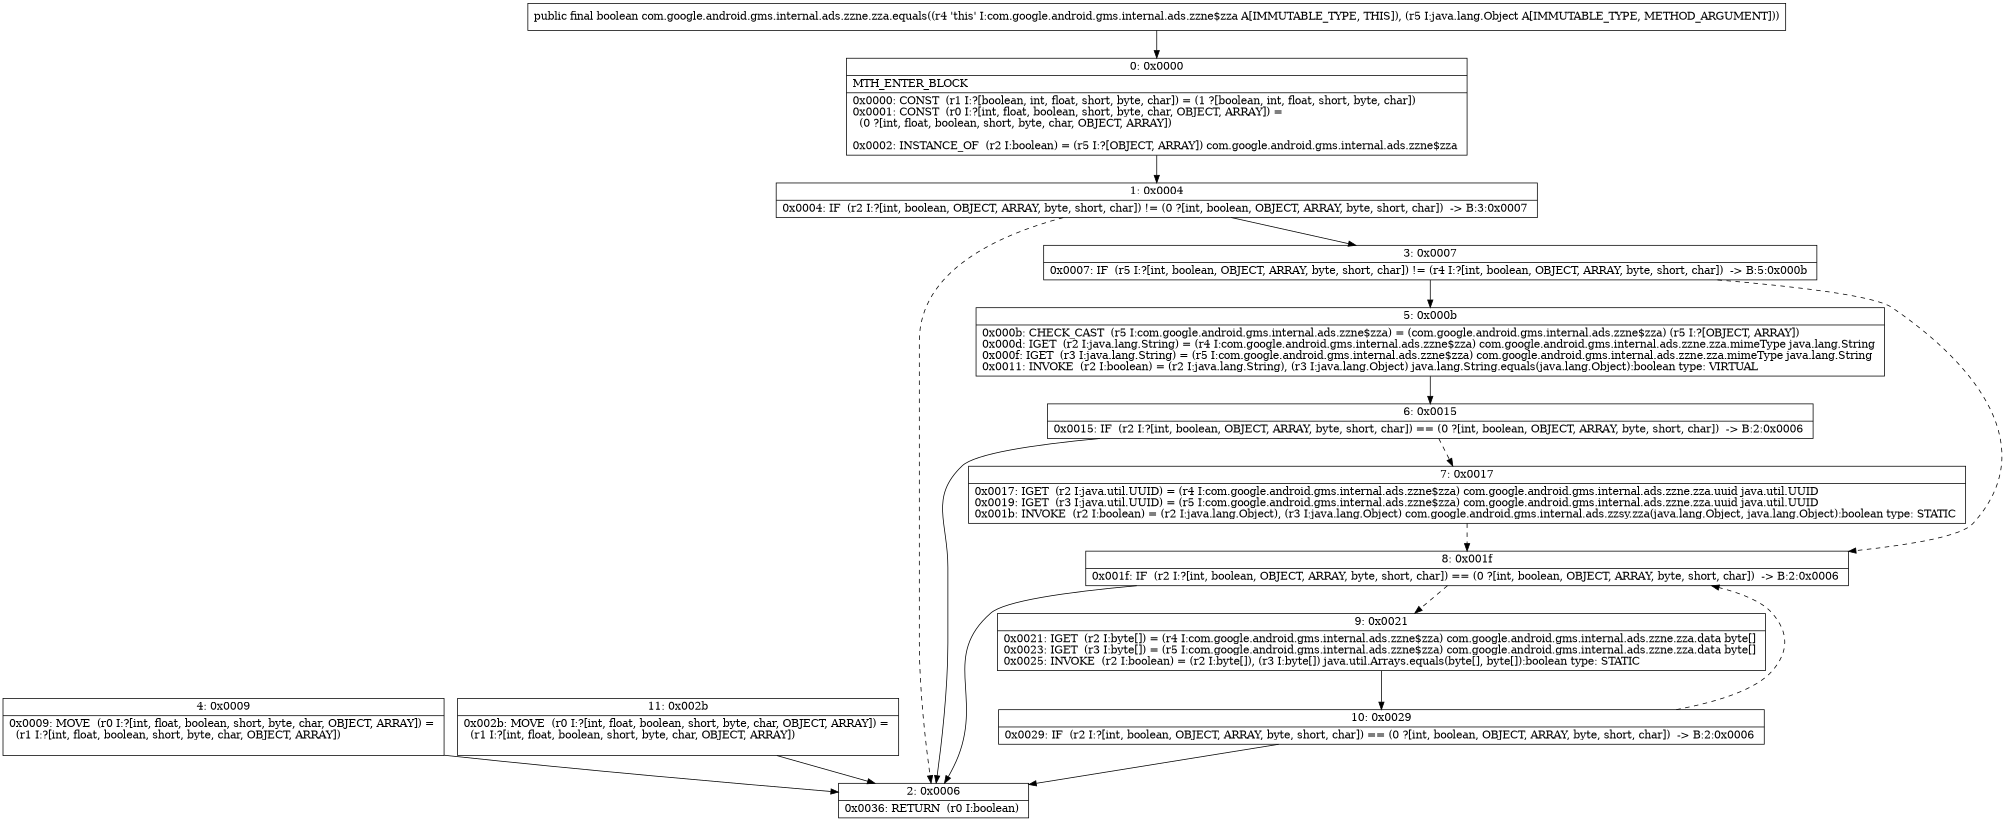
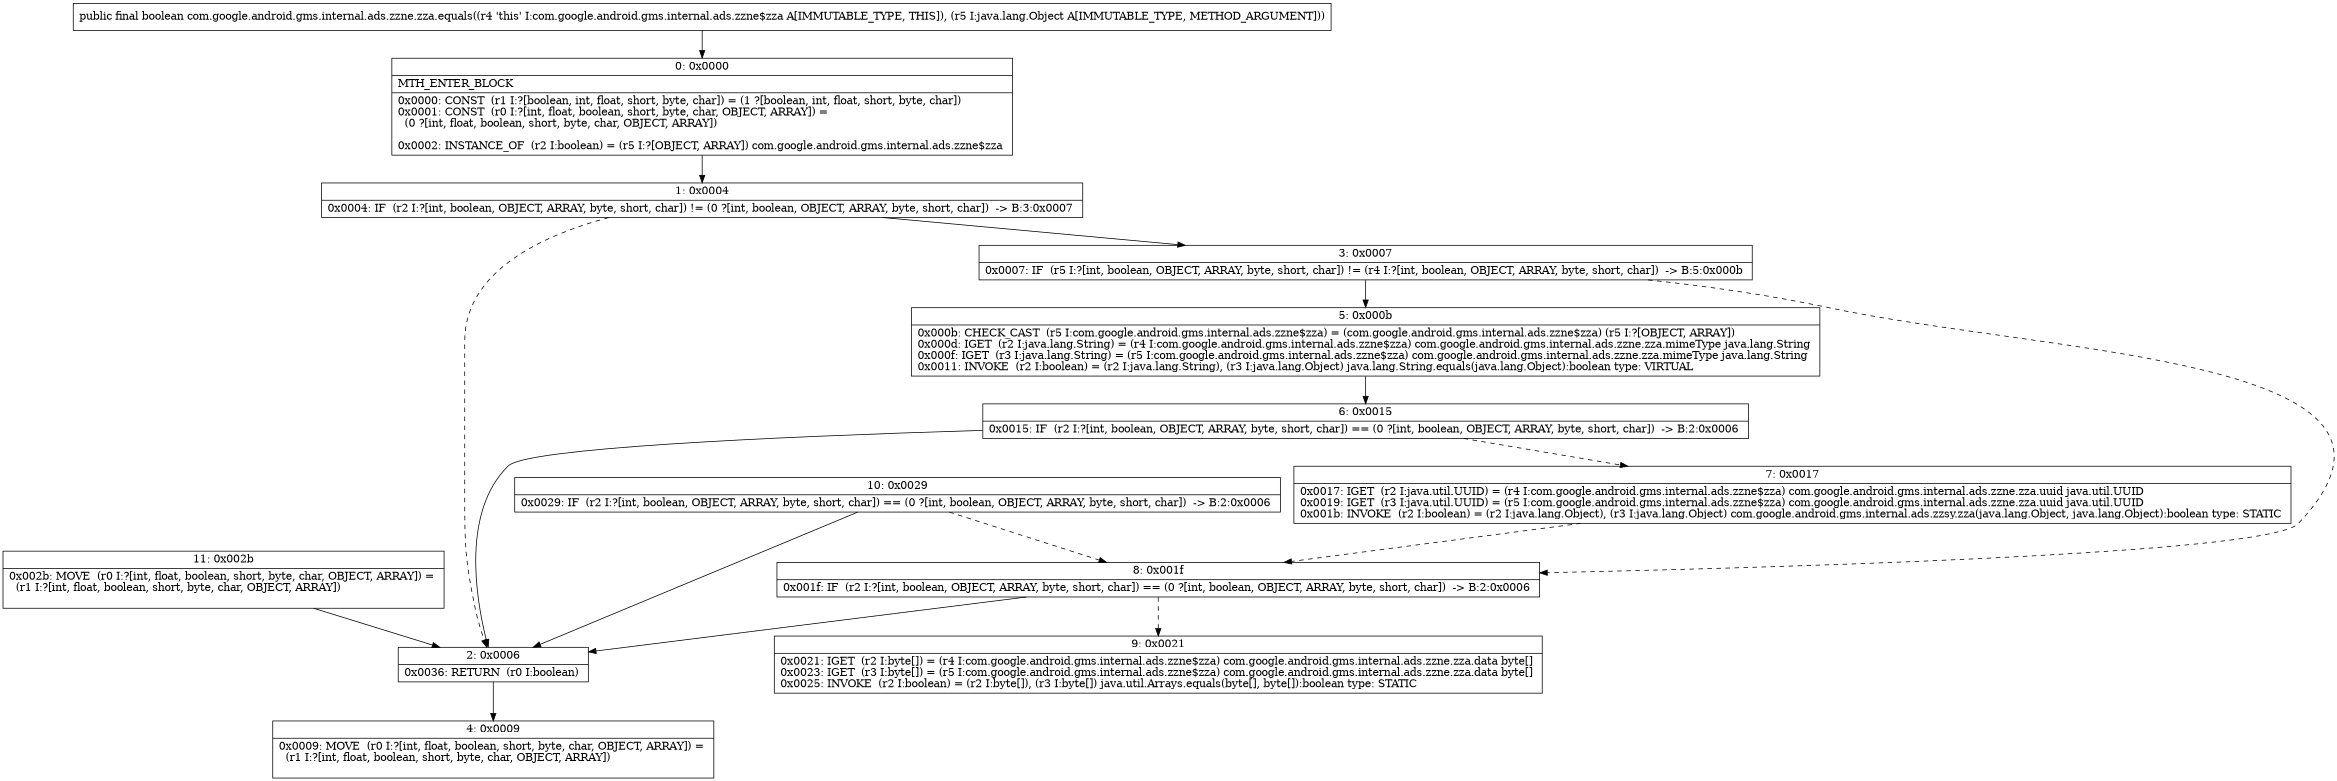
(1381, 686) -> none
(637, 774) -> (493, 698)
